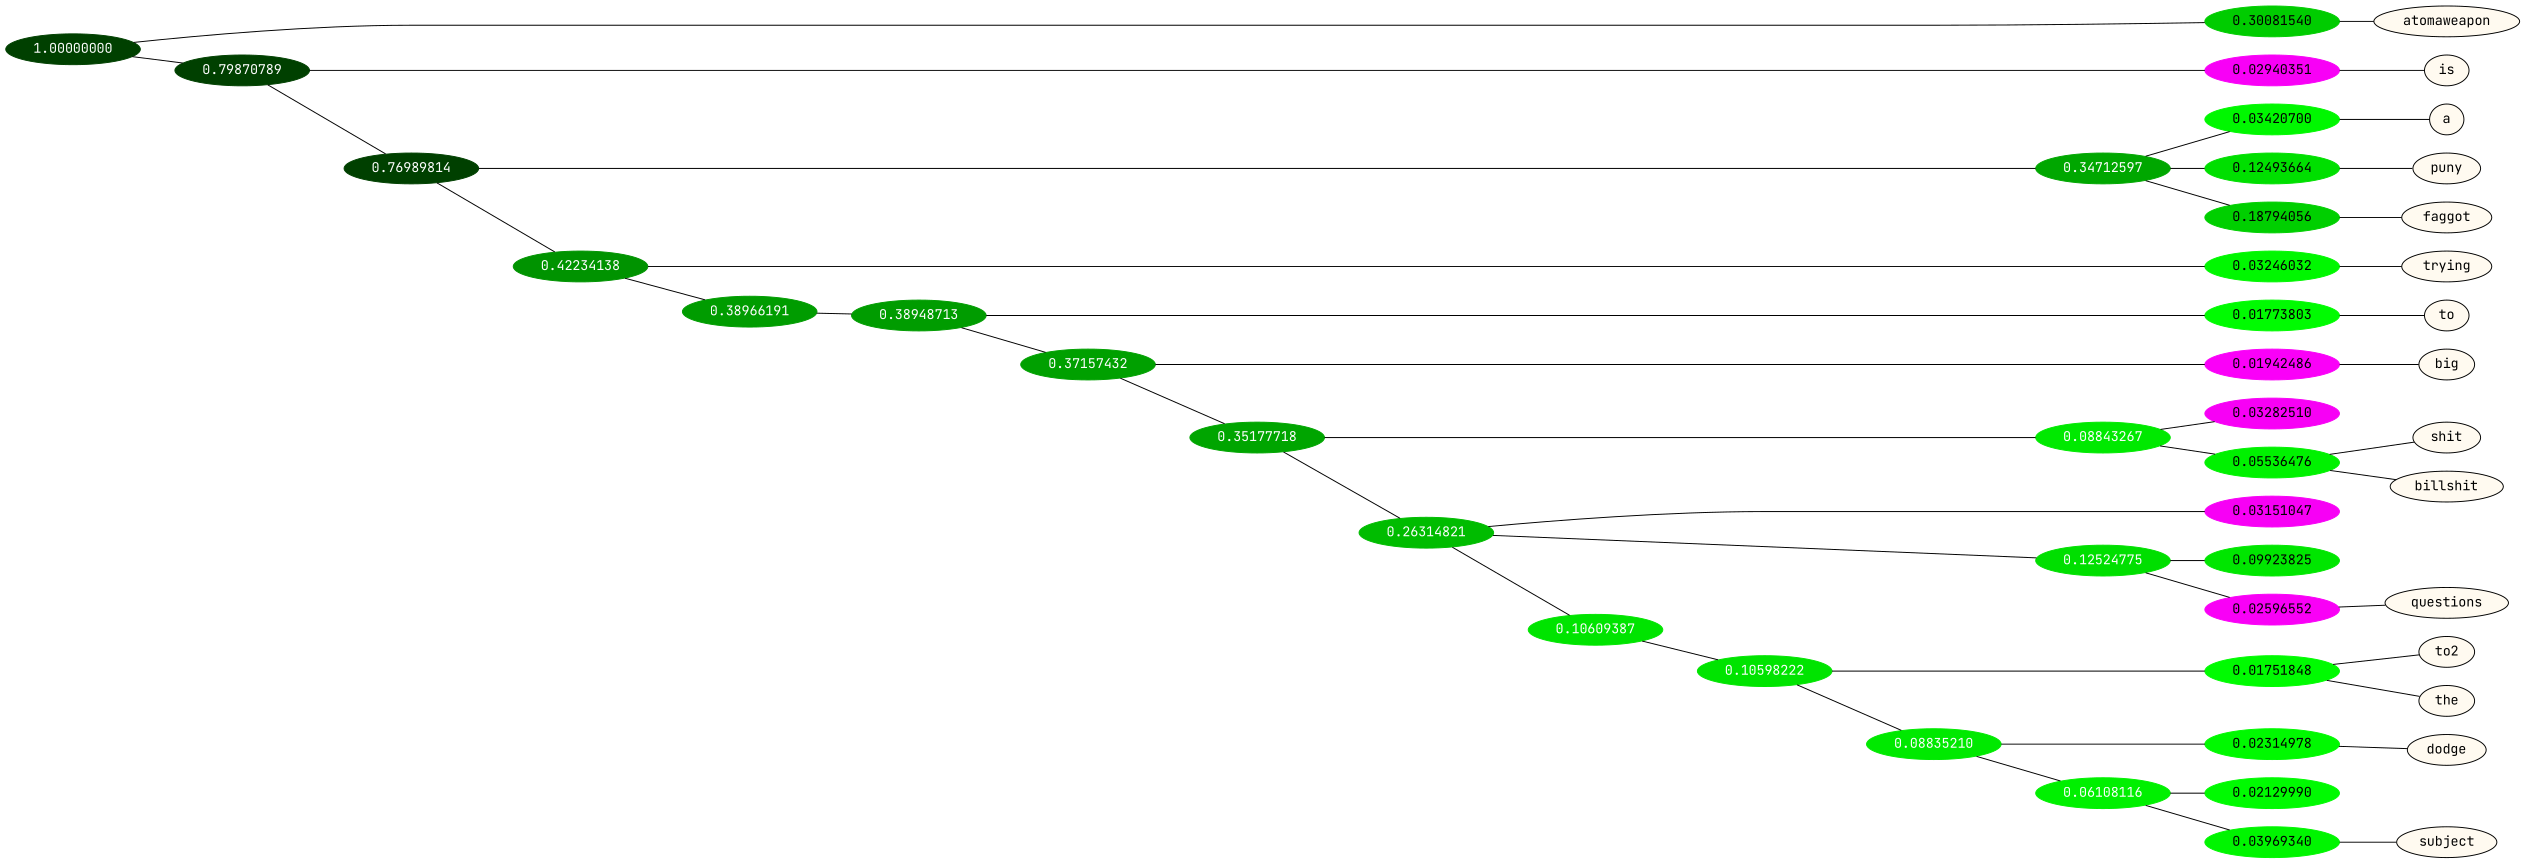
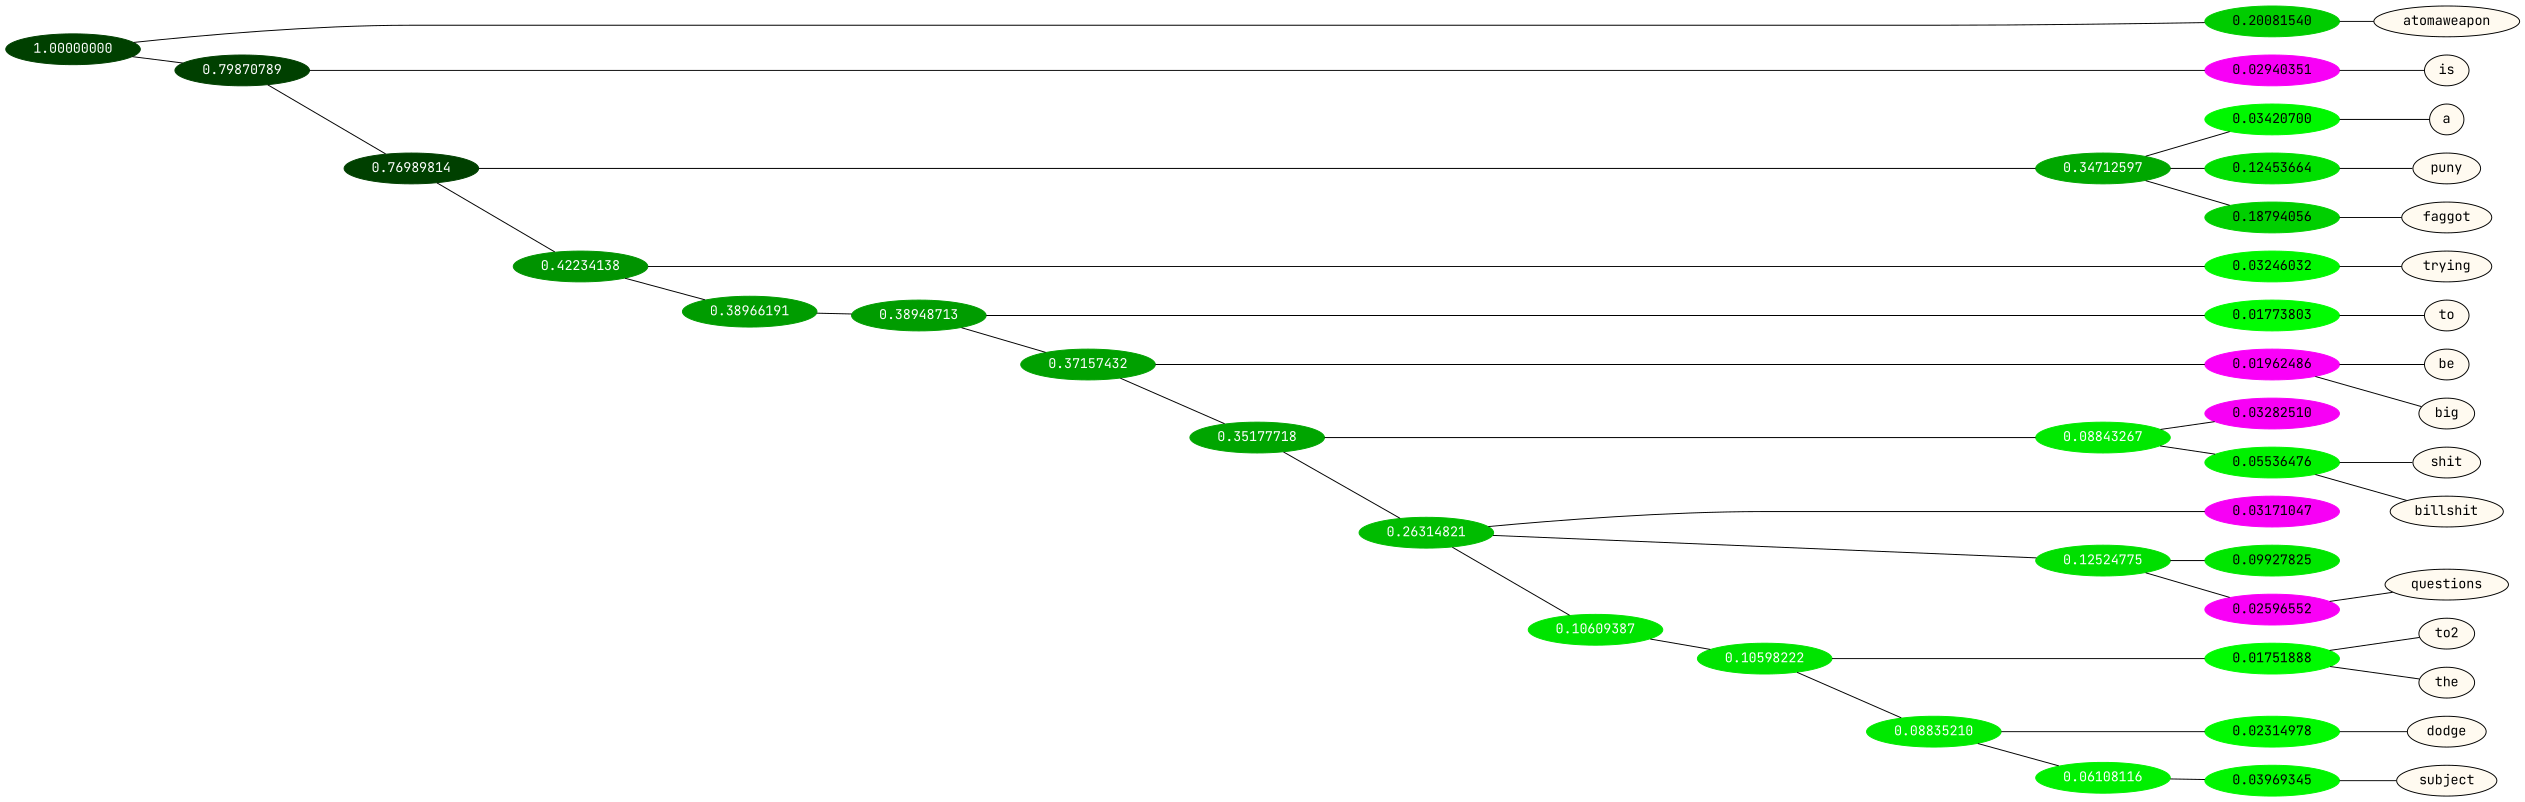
(2272, 21) -> (2272, 21)
(2272, 168) -> (2272, 168)
(2272, 365) -> (2272, 365)
none -> (2447, 365)
(2272, 512) -> (2272, 512)
(2272, 561) -> (2272, 561)
(2272, 671) -> (2272, 659)
(2272, 793) -> none
(2272, 842) -> (2272, 781)
